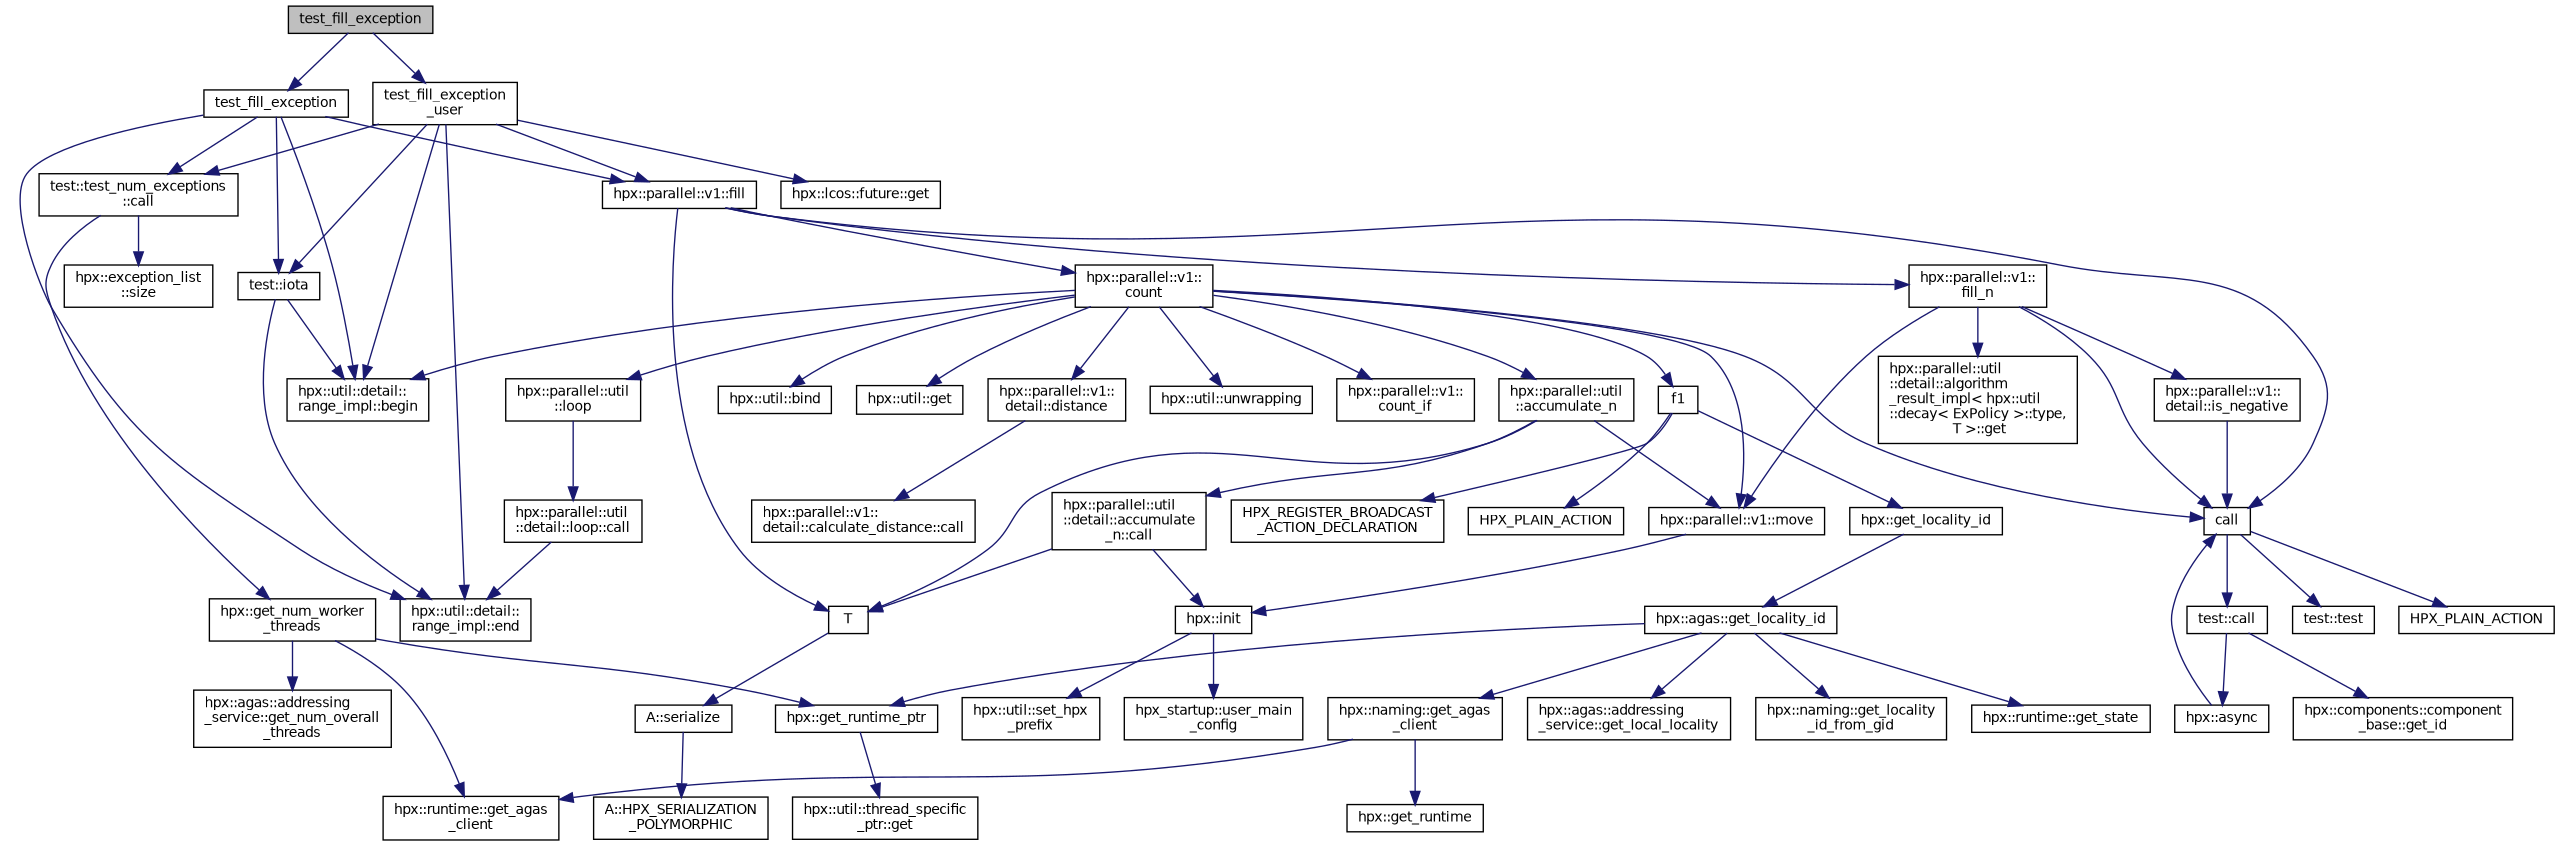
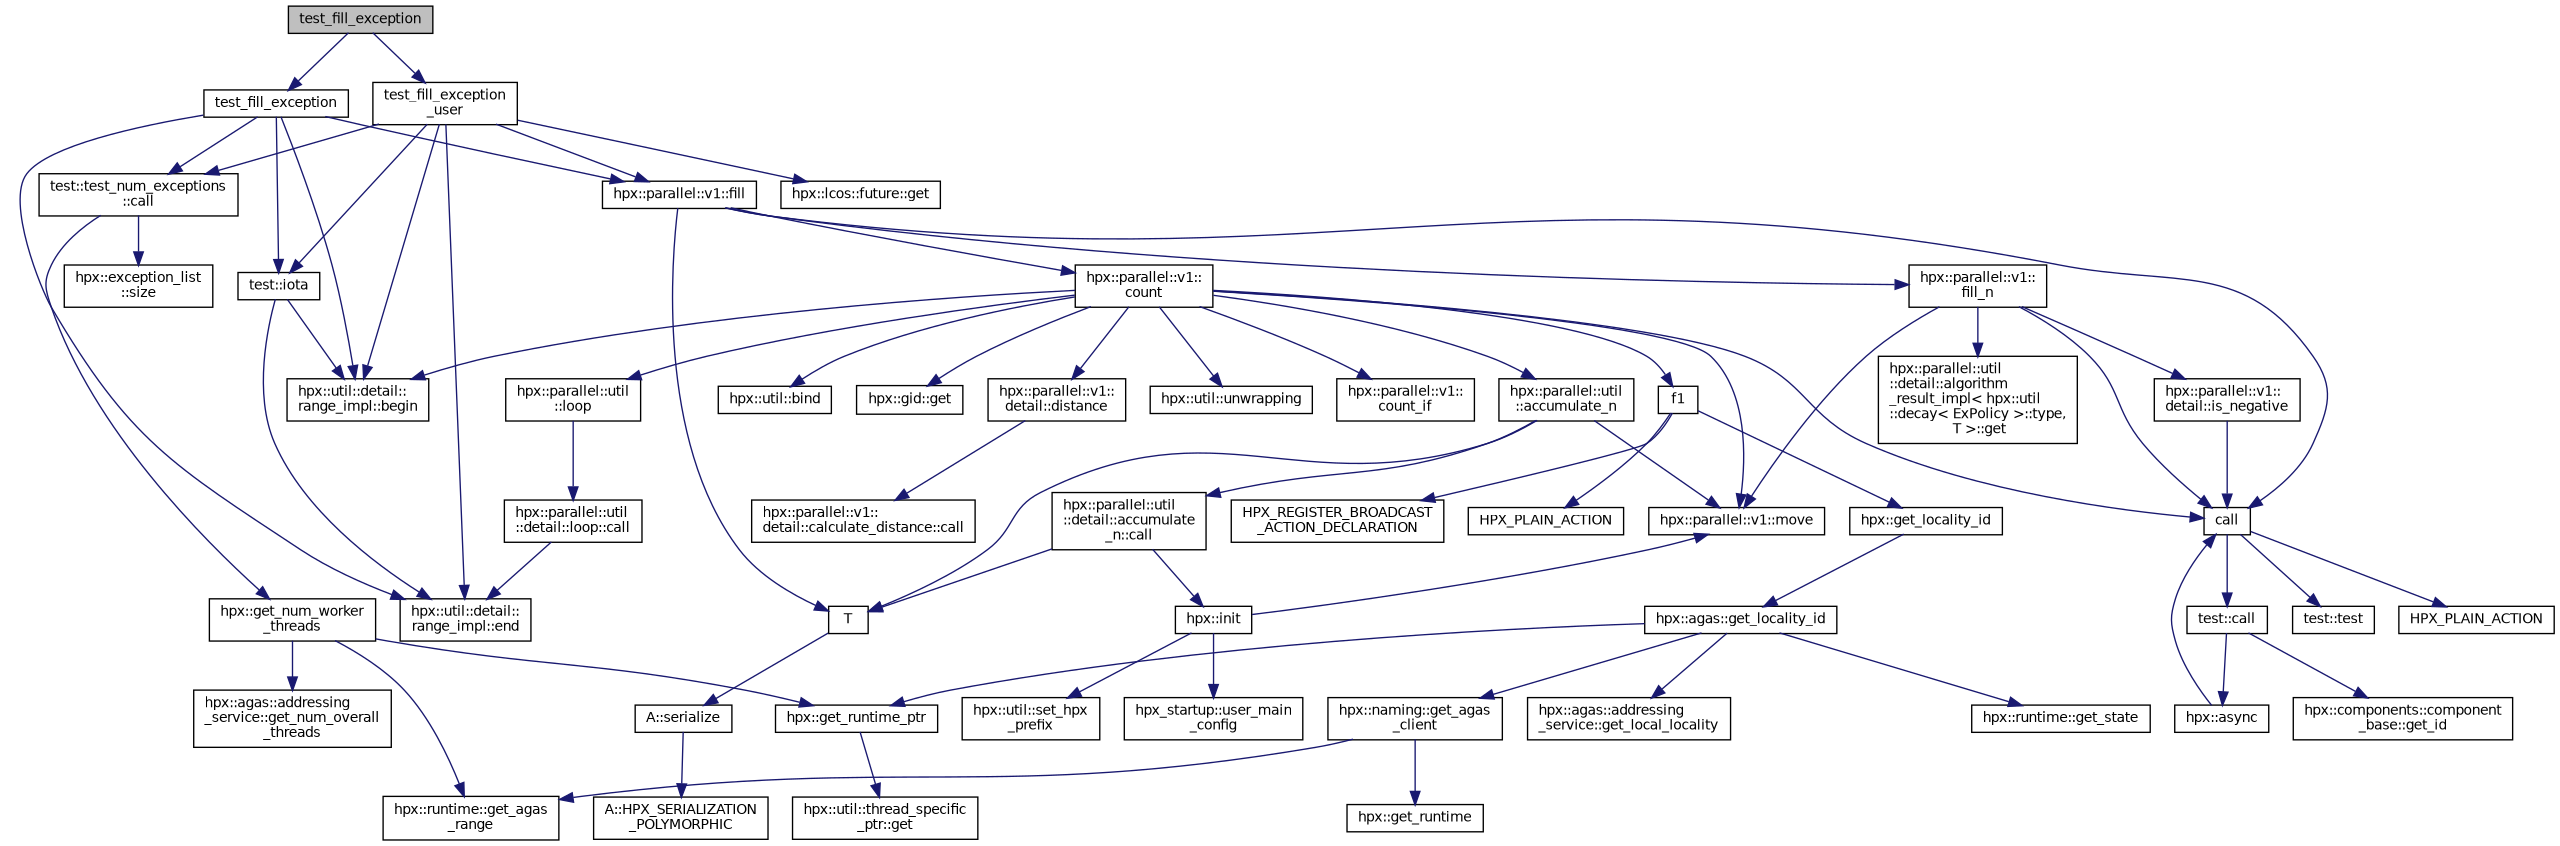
(910, 400) -> (910, 400)
(1477, 578) -> (1475, 582)
(1851, 719) -> none
(471, 818) -> (471, 818)
